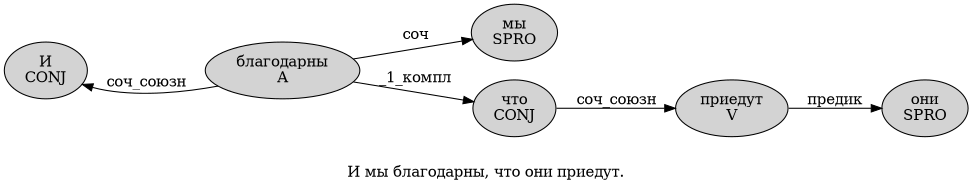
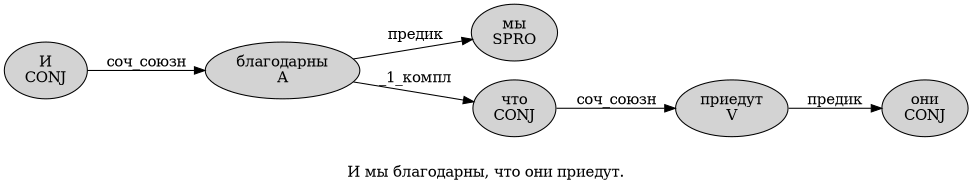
(416, 35) -> (416, 35)
(155, 93) -> (141, 70)
(925, 108) -> (925, 108)
